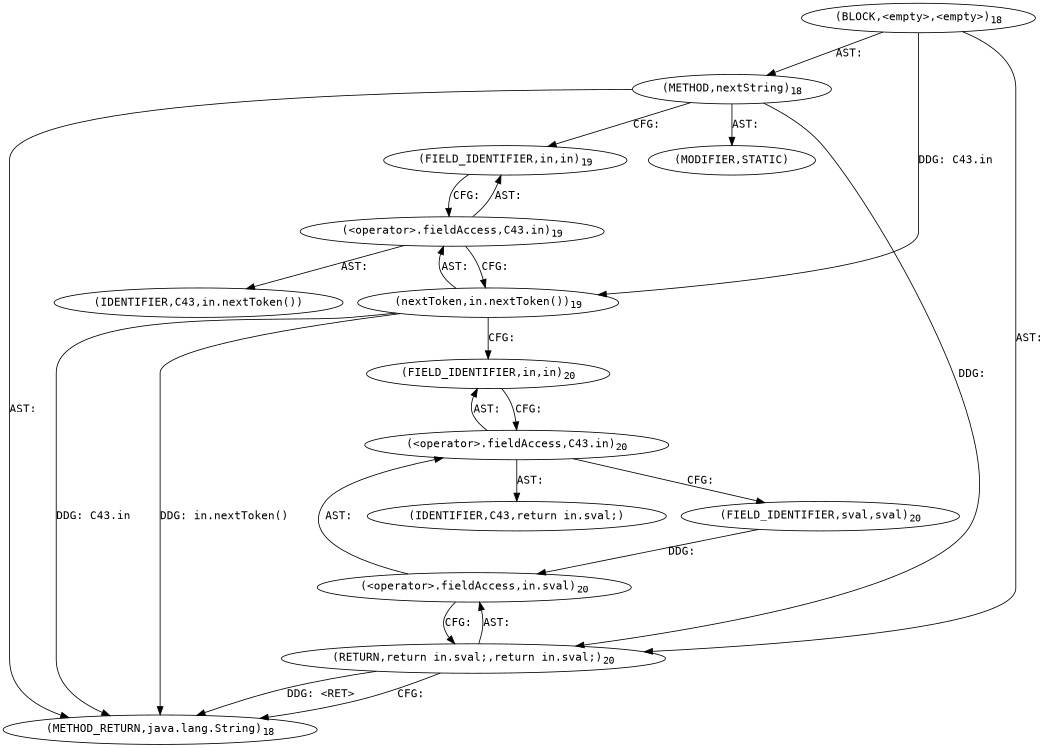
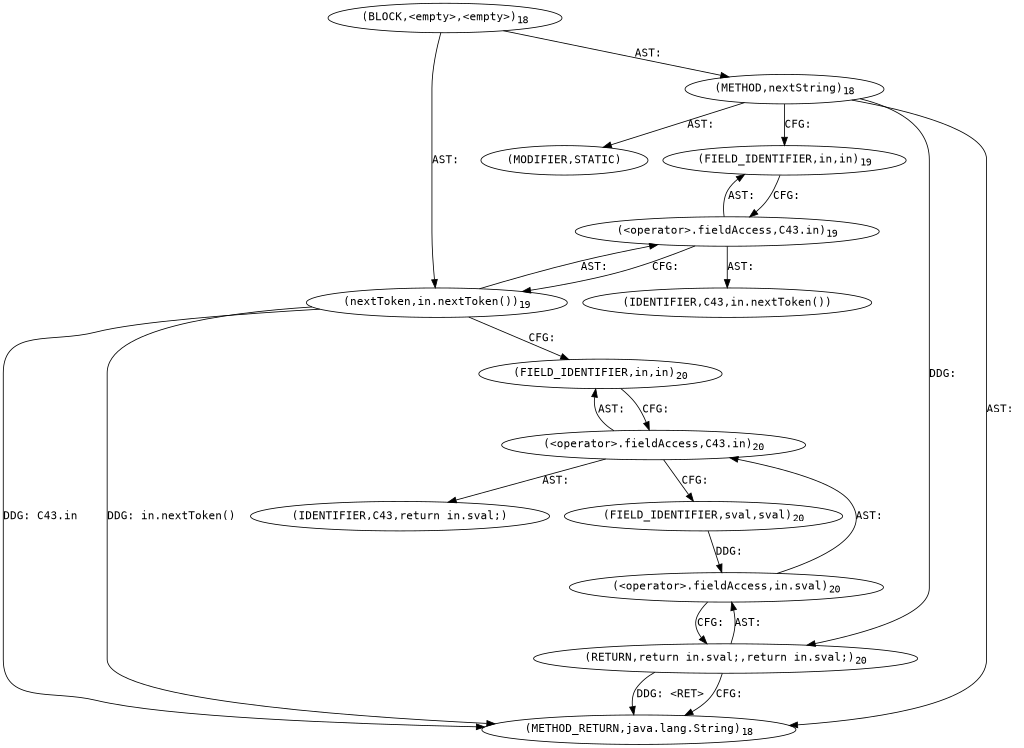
(956, 160) -> (449, 160)
(1016, 485) -> none
